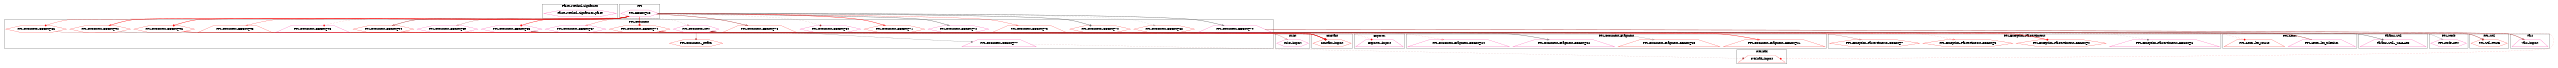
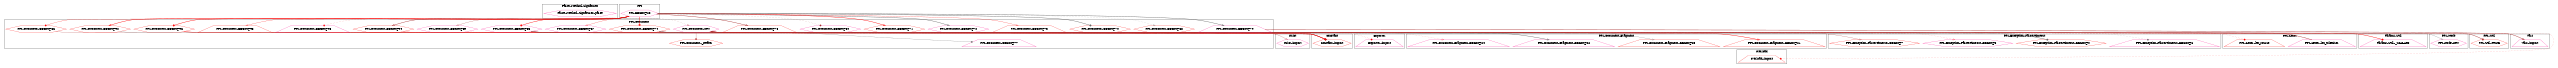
(1353, 33) -> (1353, 33)
(1547, 33) -> (1547, 33)
(1968, 43) -> (1968, 43)
(1386, 51) -> none
